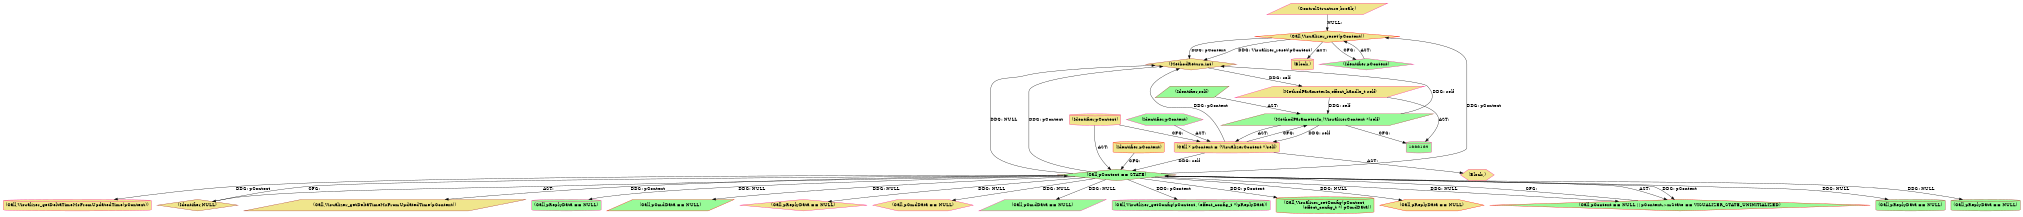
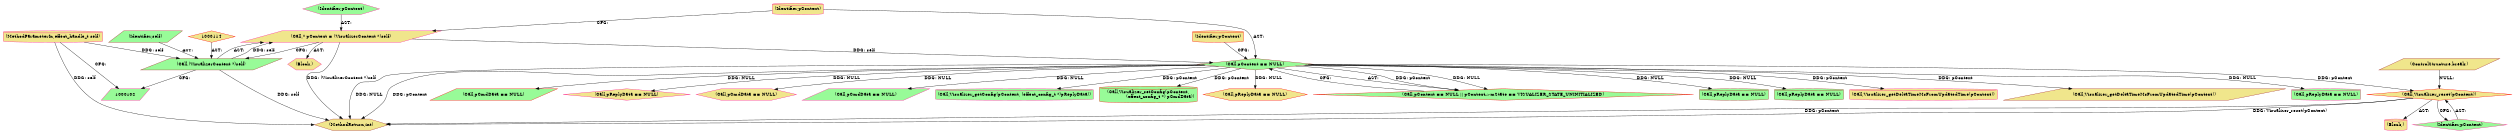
(1327, 9) -> (2439, 64)
none -> (212, 37)
(1191, 64) -> (351, 125)
(1253, 77) -> (166, 118)
(1330, 92) -> (53, 37)
(1211, 106) -> (342, 78)
(1327, 120) -> (211, 64)
(1445, 120) -> (101, 64)
(1227, 147) -> (341, 37)
(1419, 147) -> (125, 95)
(1117, 175) -> (1255, 64)
(198, 205) -> none
